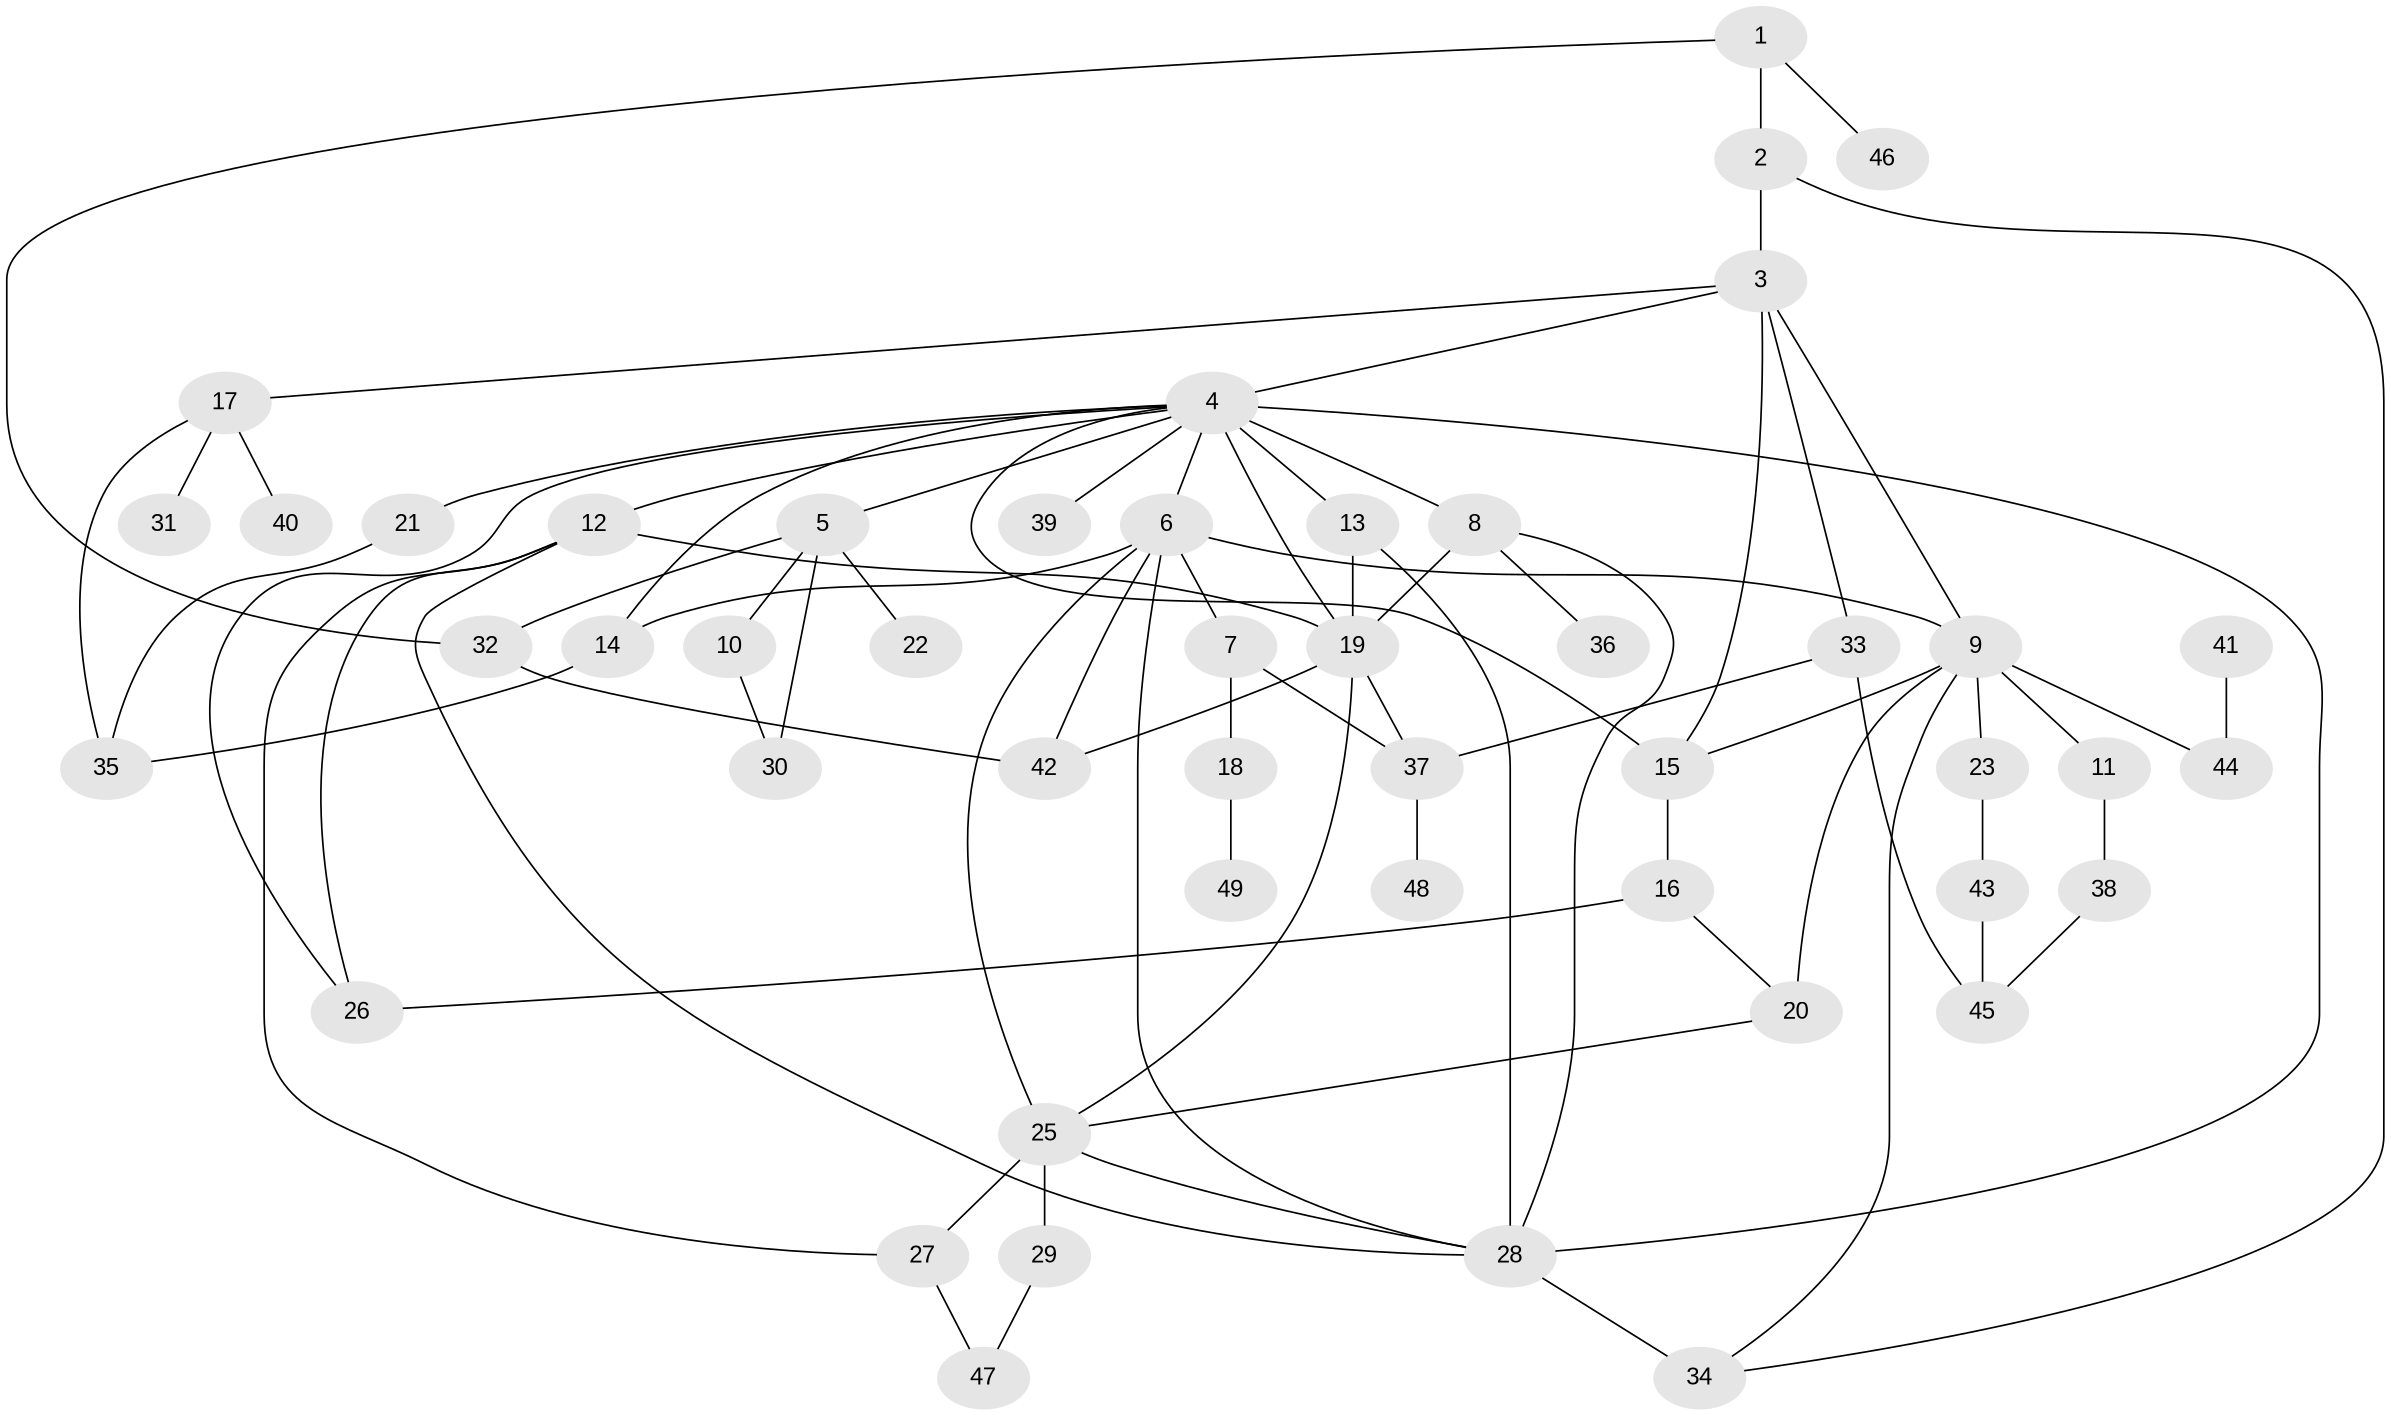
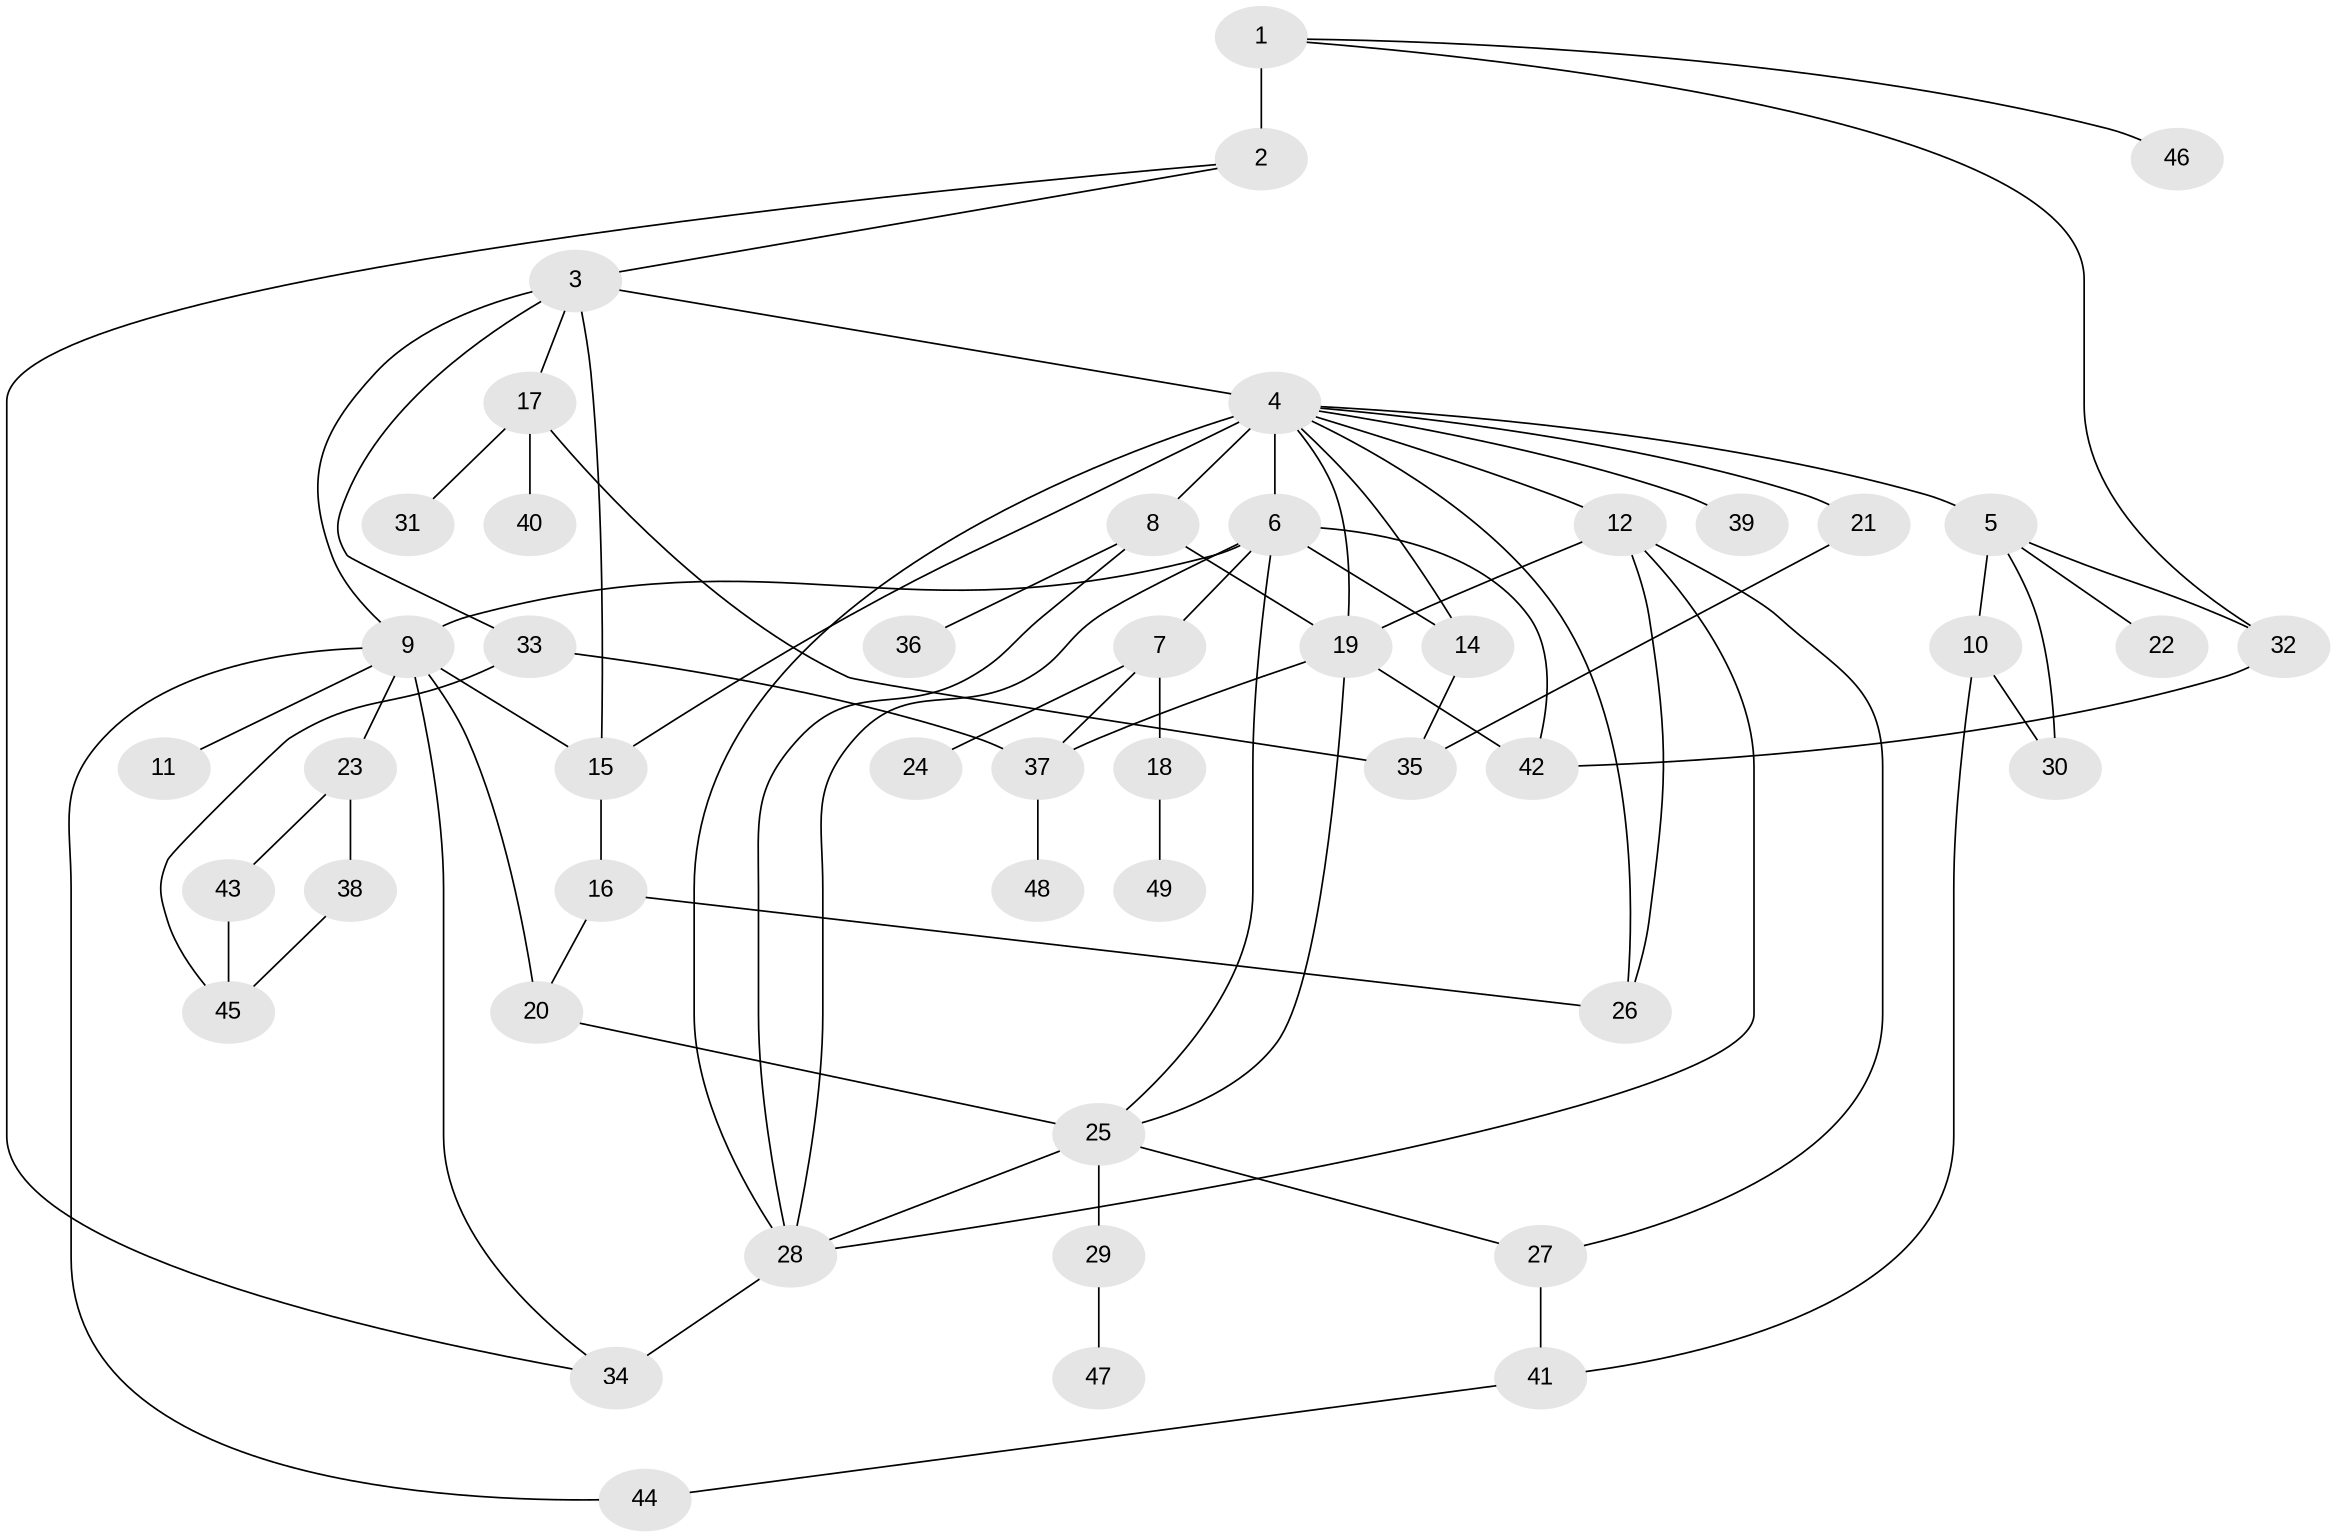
(1353, 525) -> none
none -> (916, 769)
(2104, 830) -> (350, 830)
none -> (1953, 1142)
(953, 1317) -> (1541, 1317)
